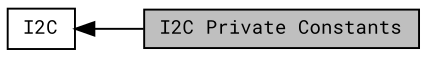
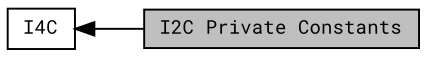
(41, 29) -> (41, 29)
